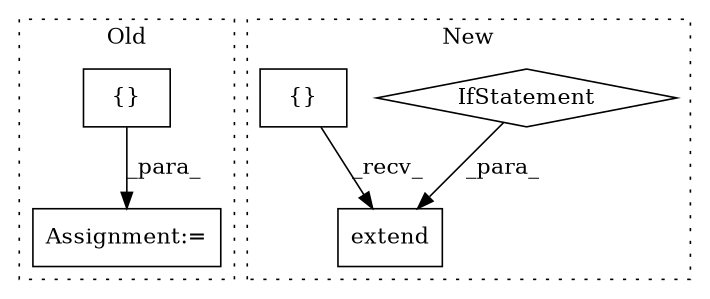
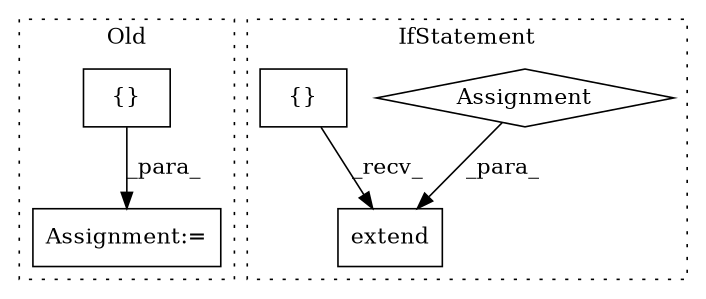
(469, 38) -> (467, 38)
(527, 98) -> (525, 98)
